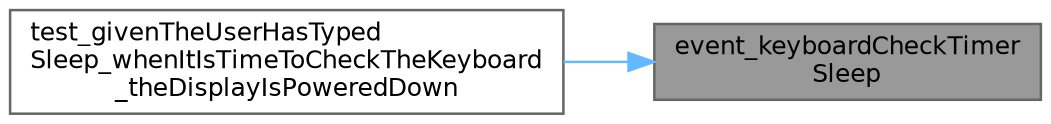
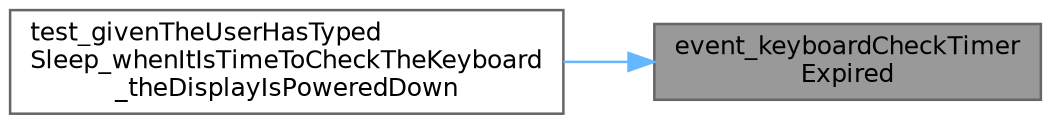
(848, 62) -> (848, 62)
